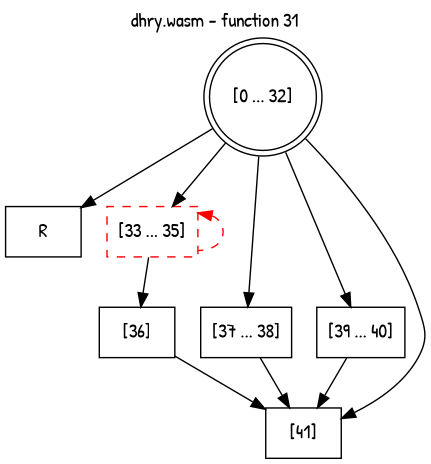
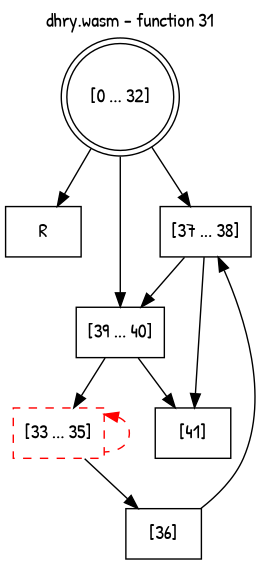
(204, 169) -> (93, 377)
(406, 276) -> none
none -> (168, 277)
(214, 379) -> (255, 396)
